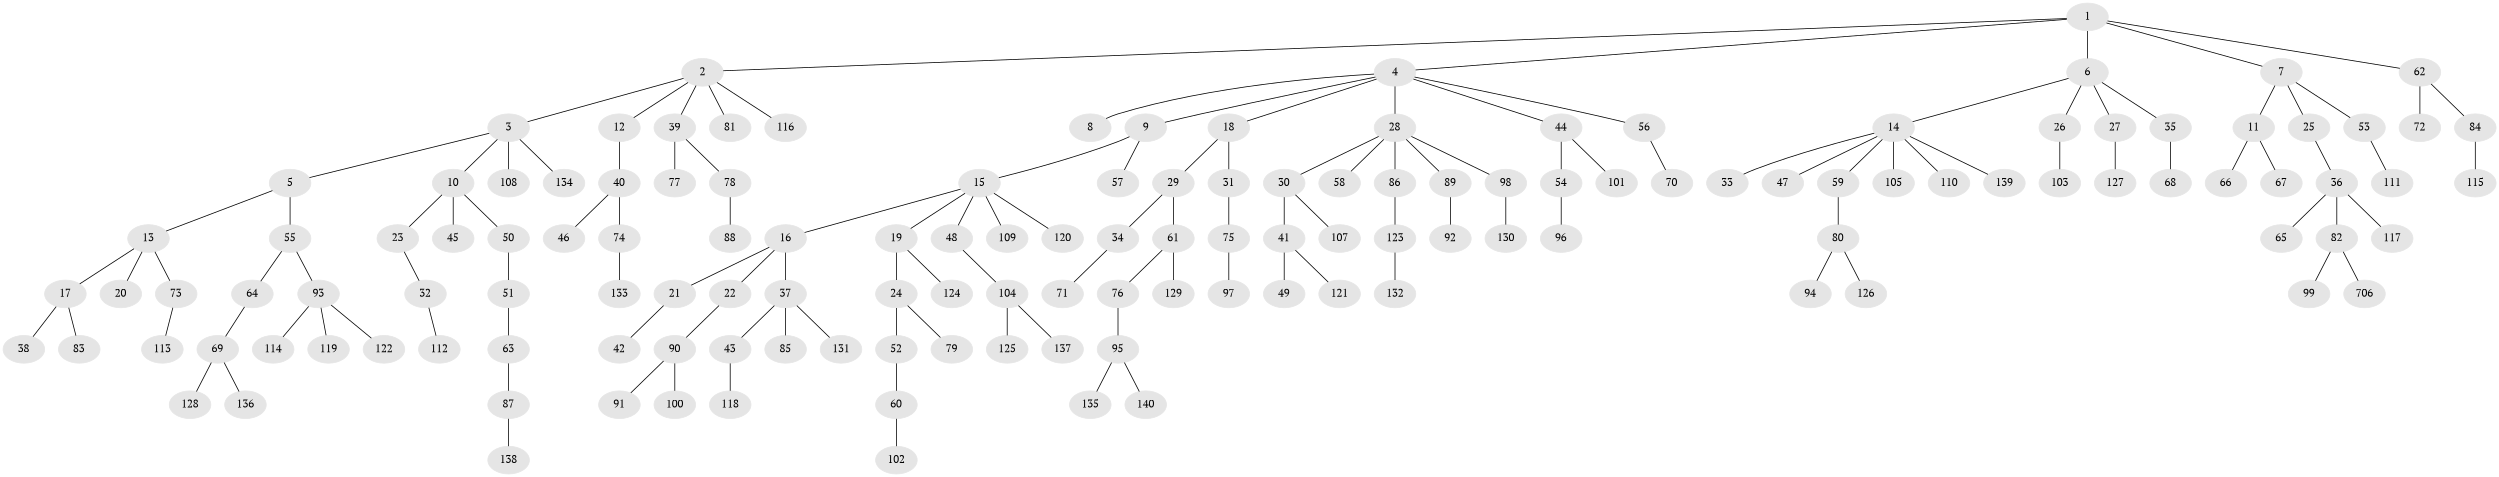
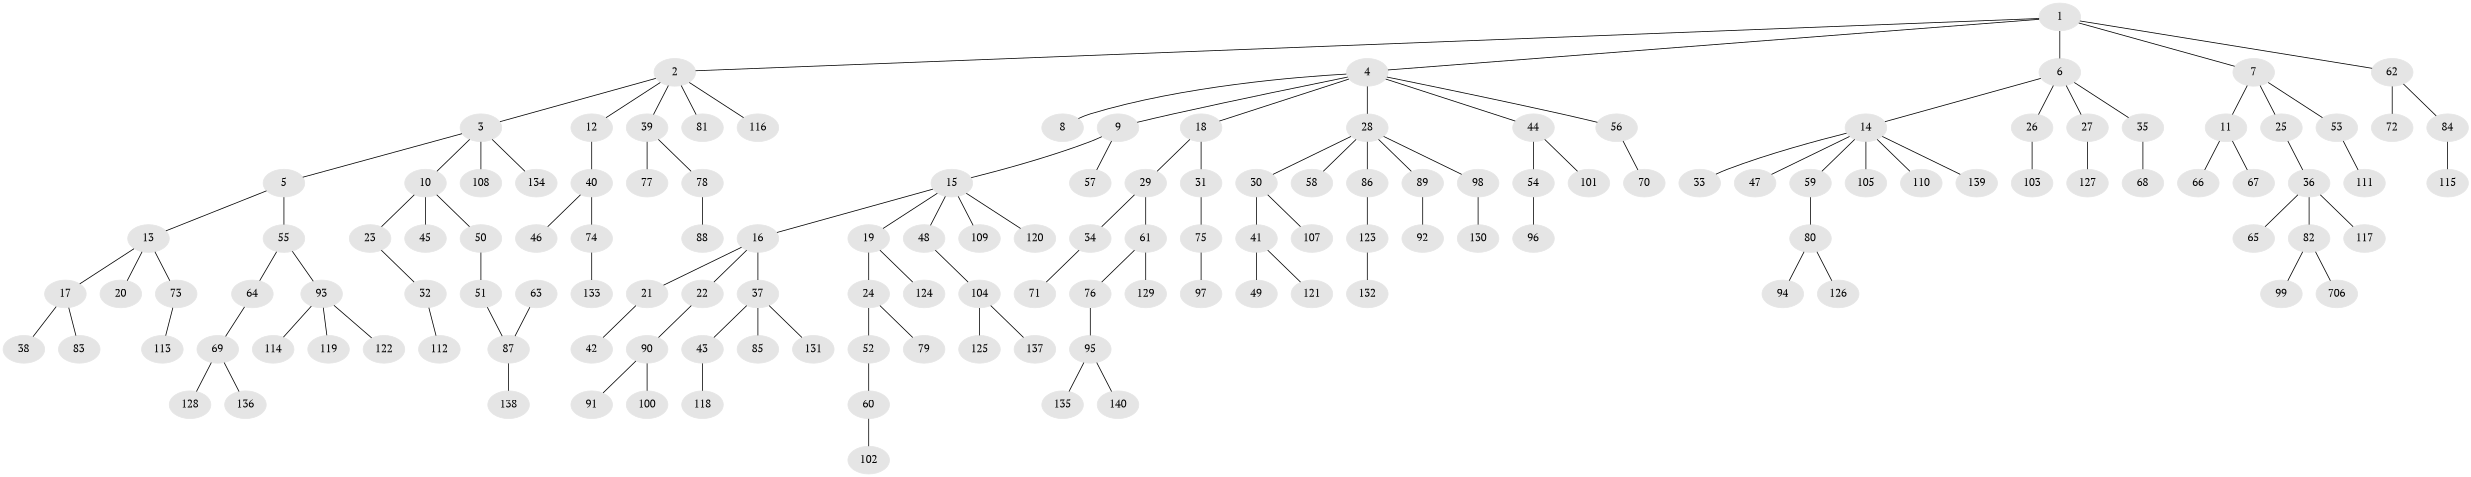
(509, 322) -> (495, 322)
